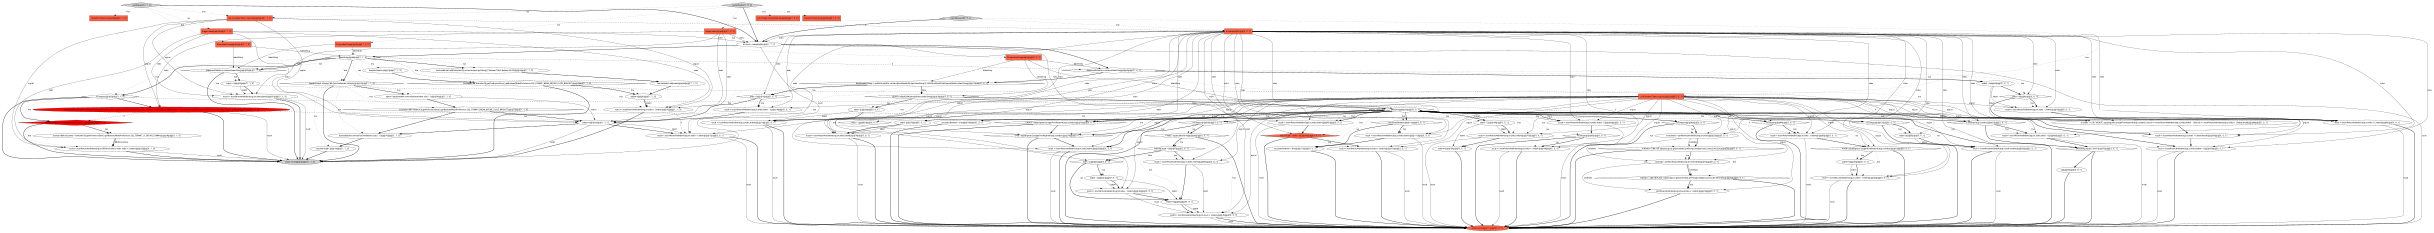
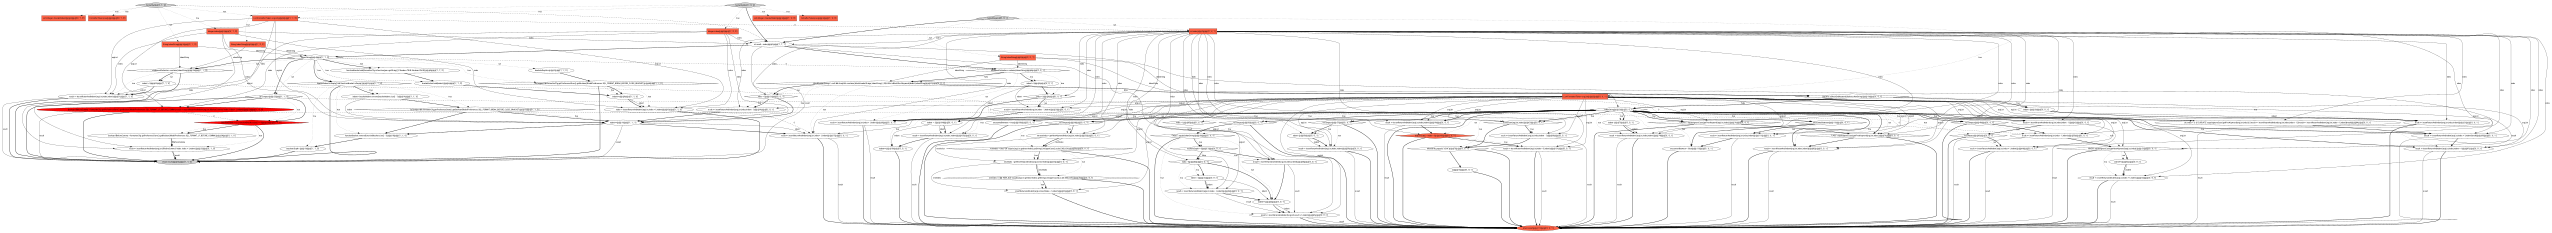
(461, 9) -> (456, 12)
none -> (64, 18)
